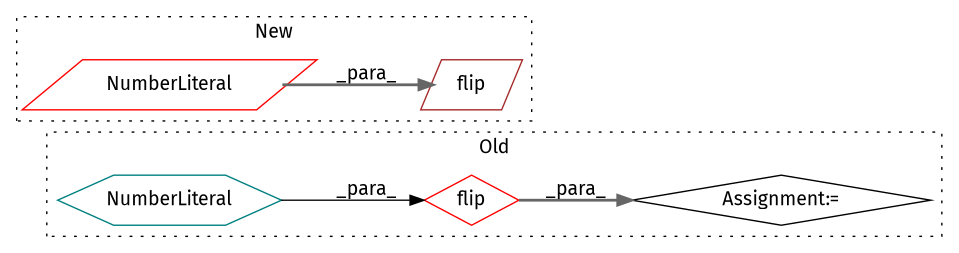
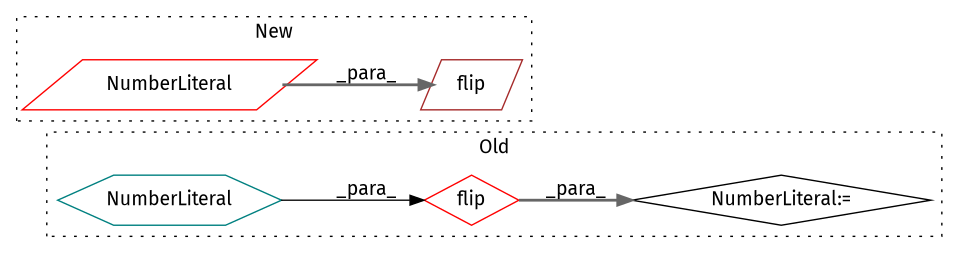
(781, 200) -> (781, 200)
